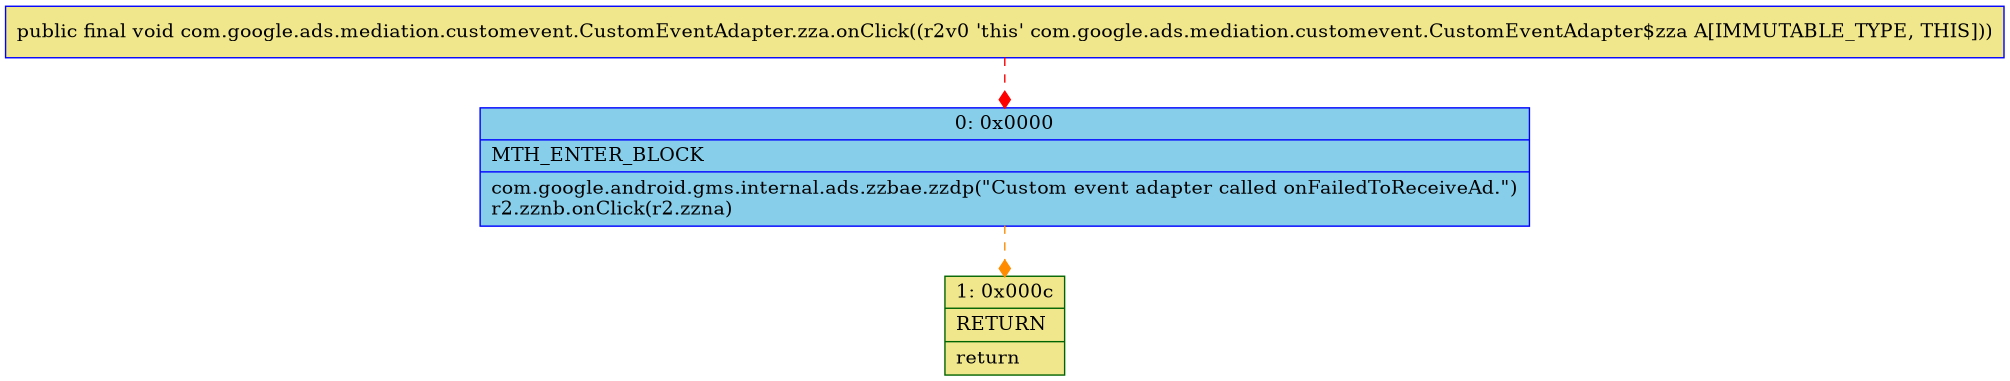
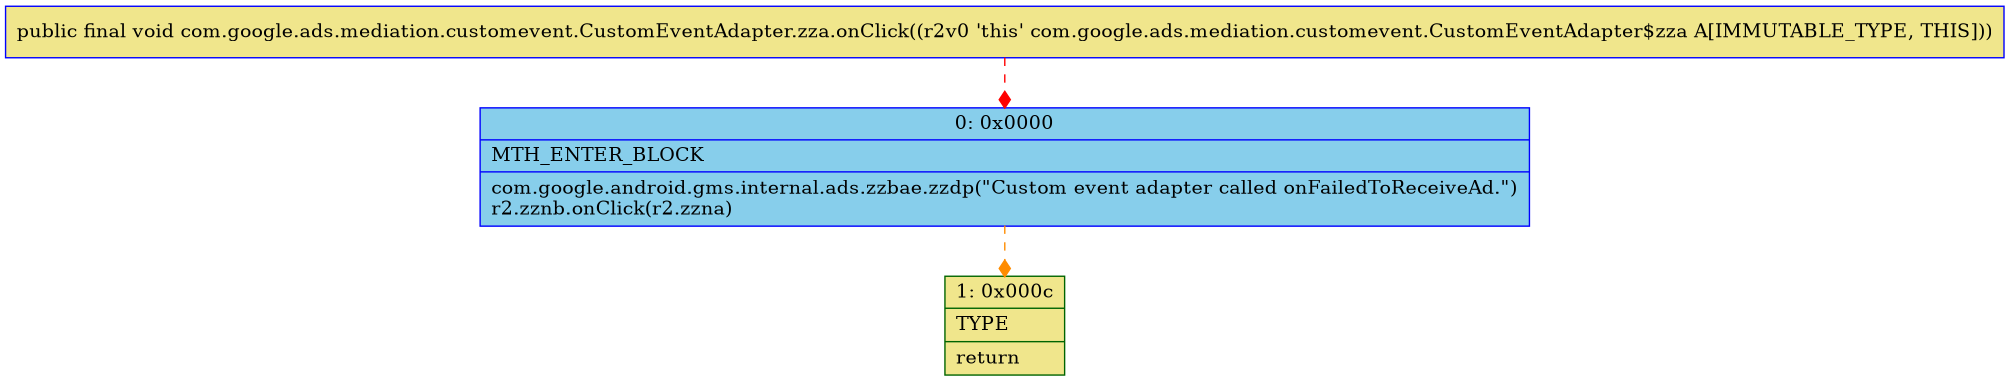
(1001, 324) -> (983, 324)
